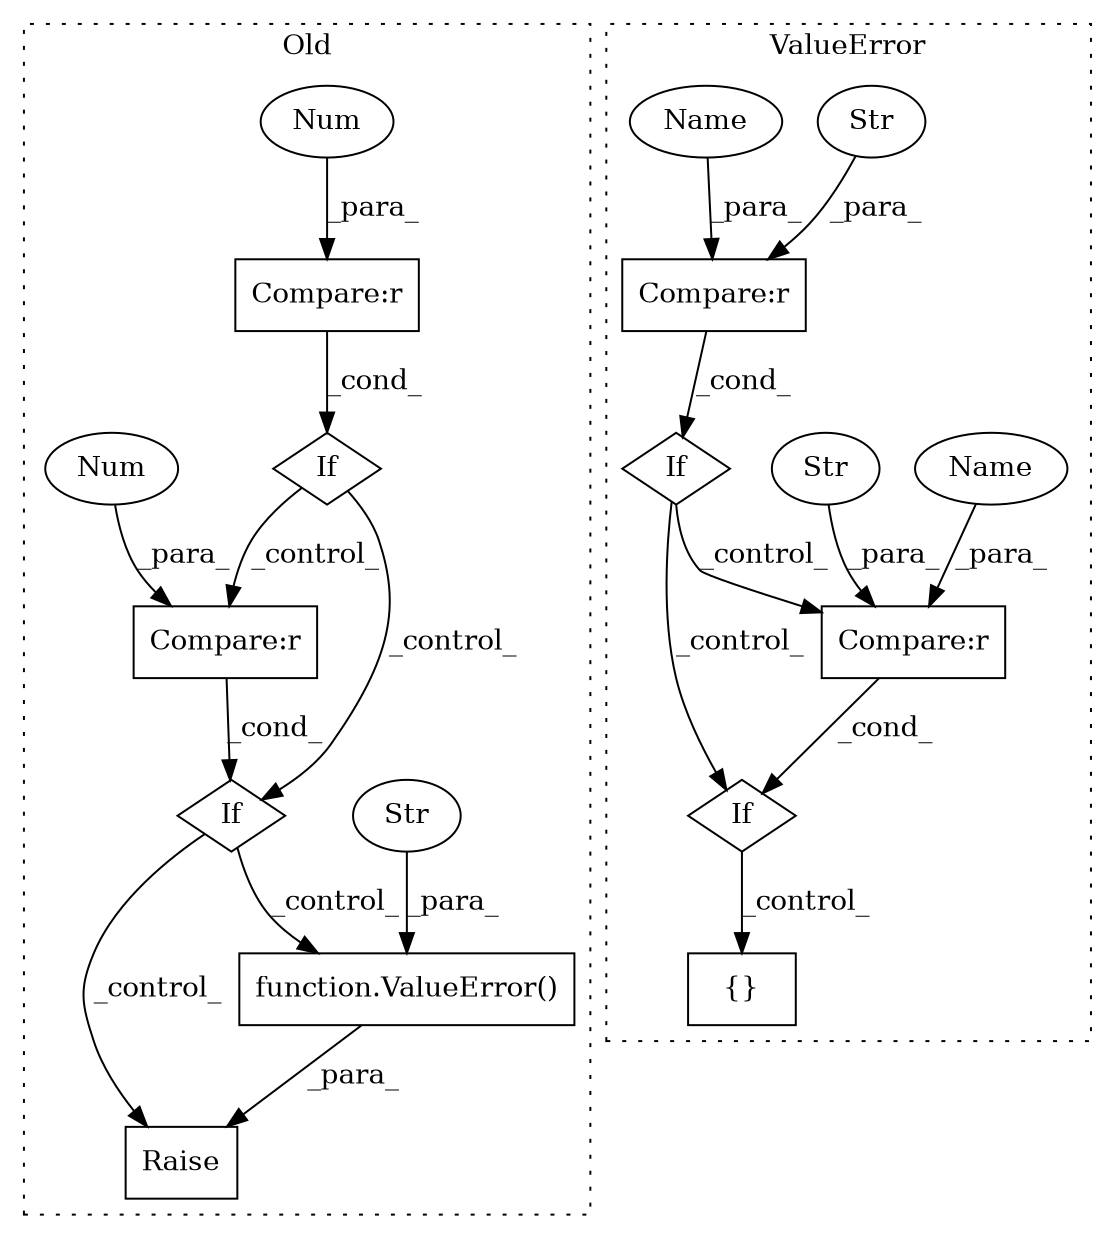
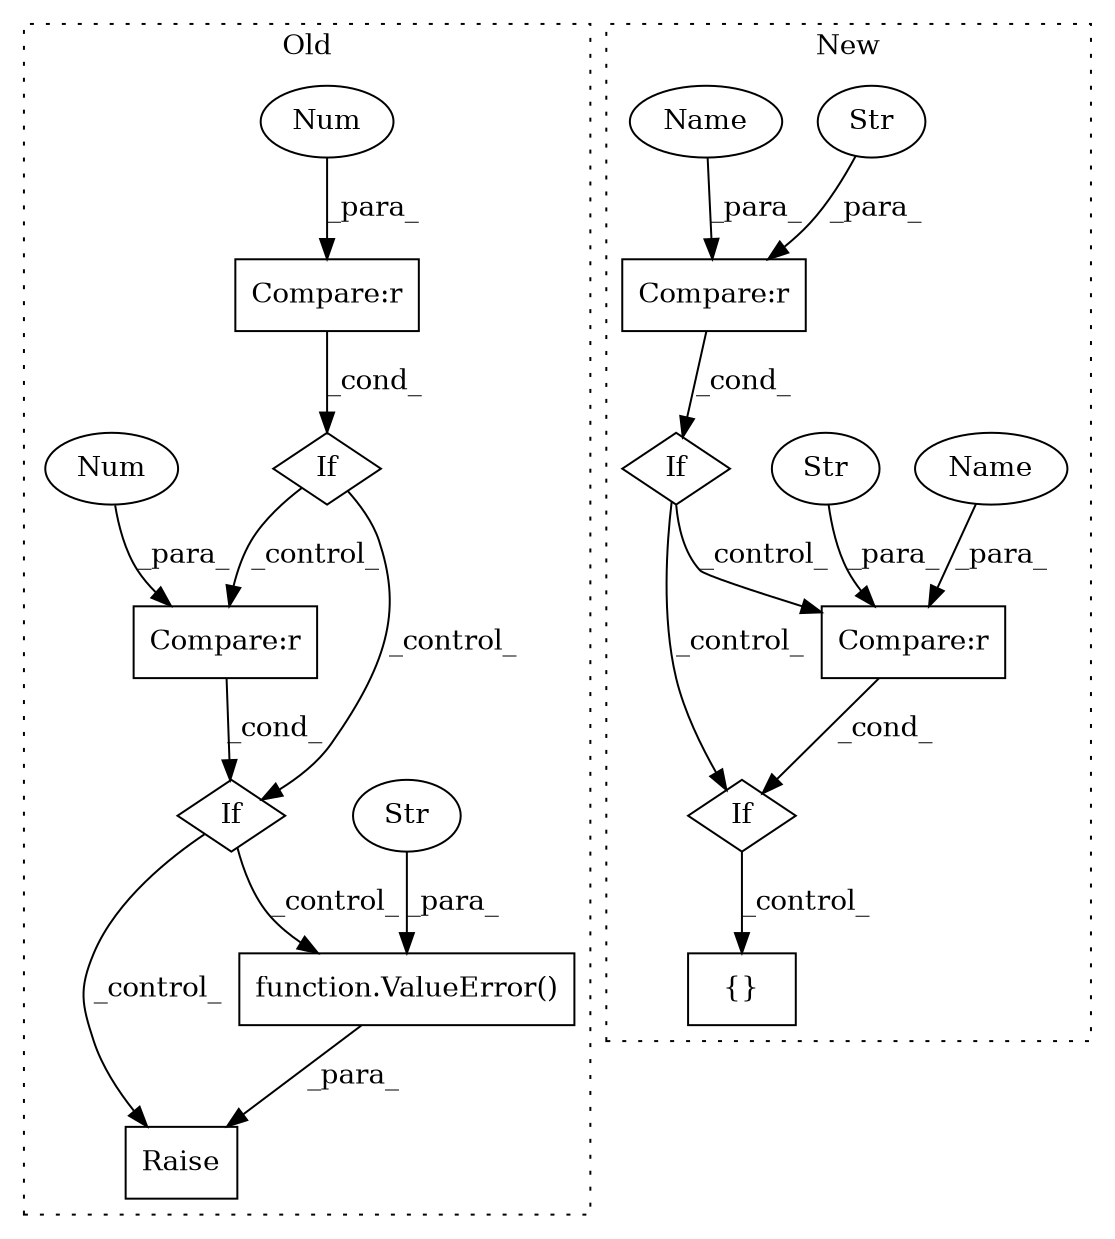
(849, 47) -> (849, 47)
